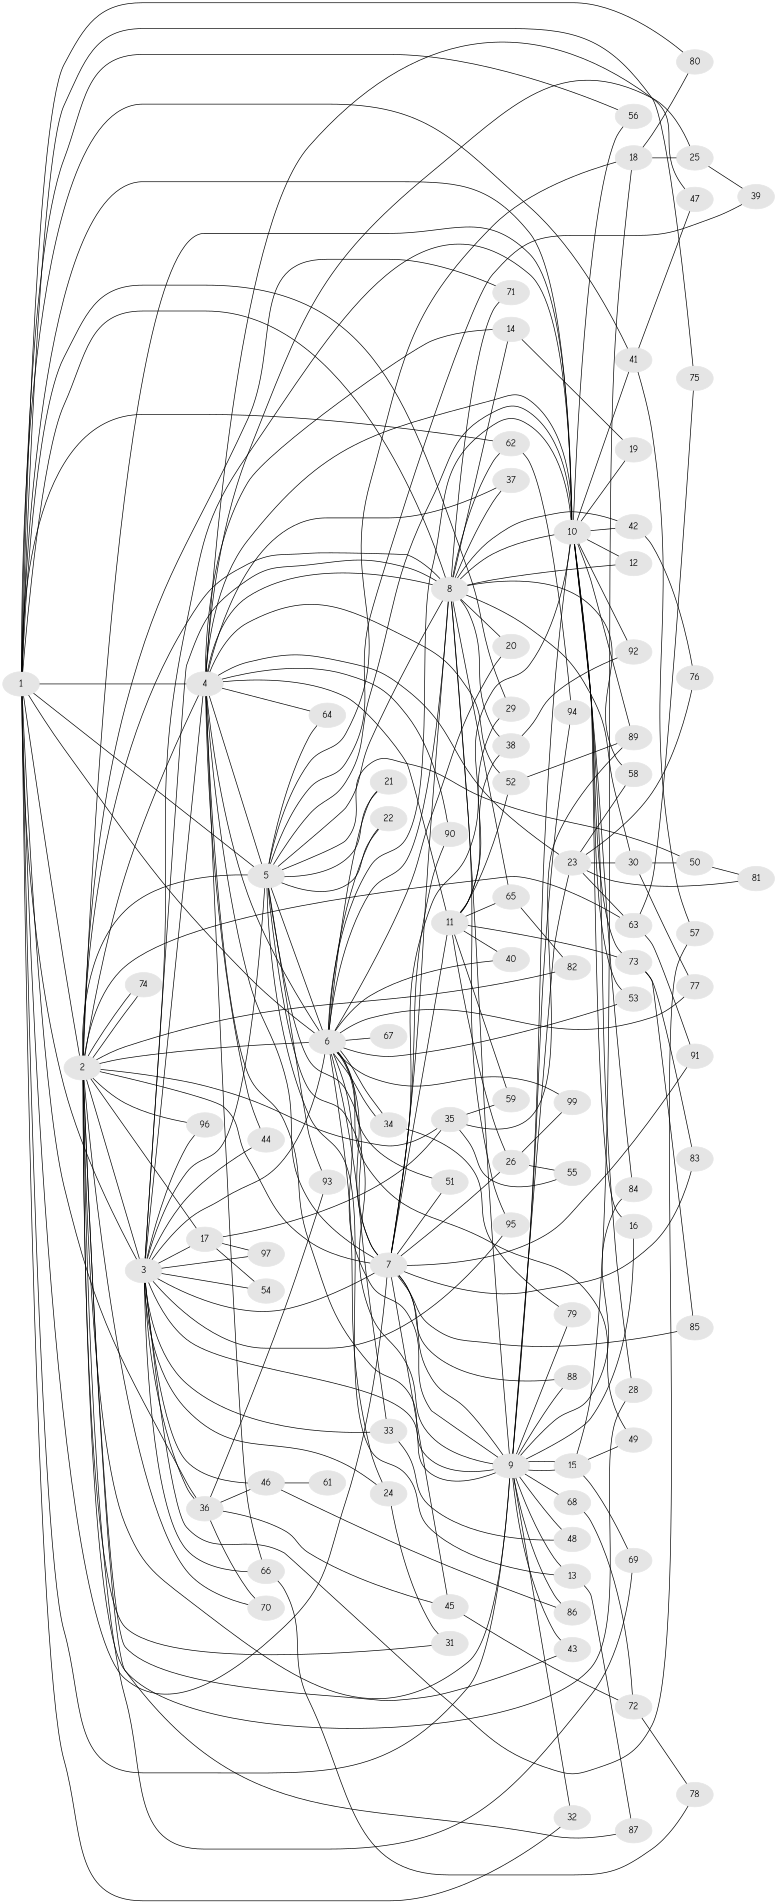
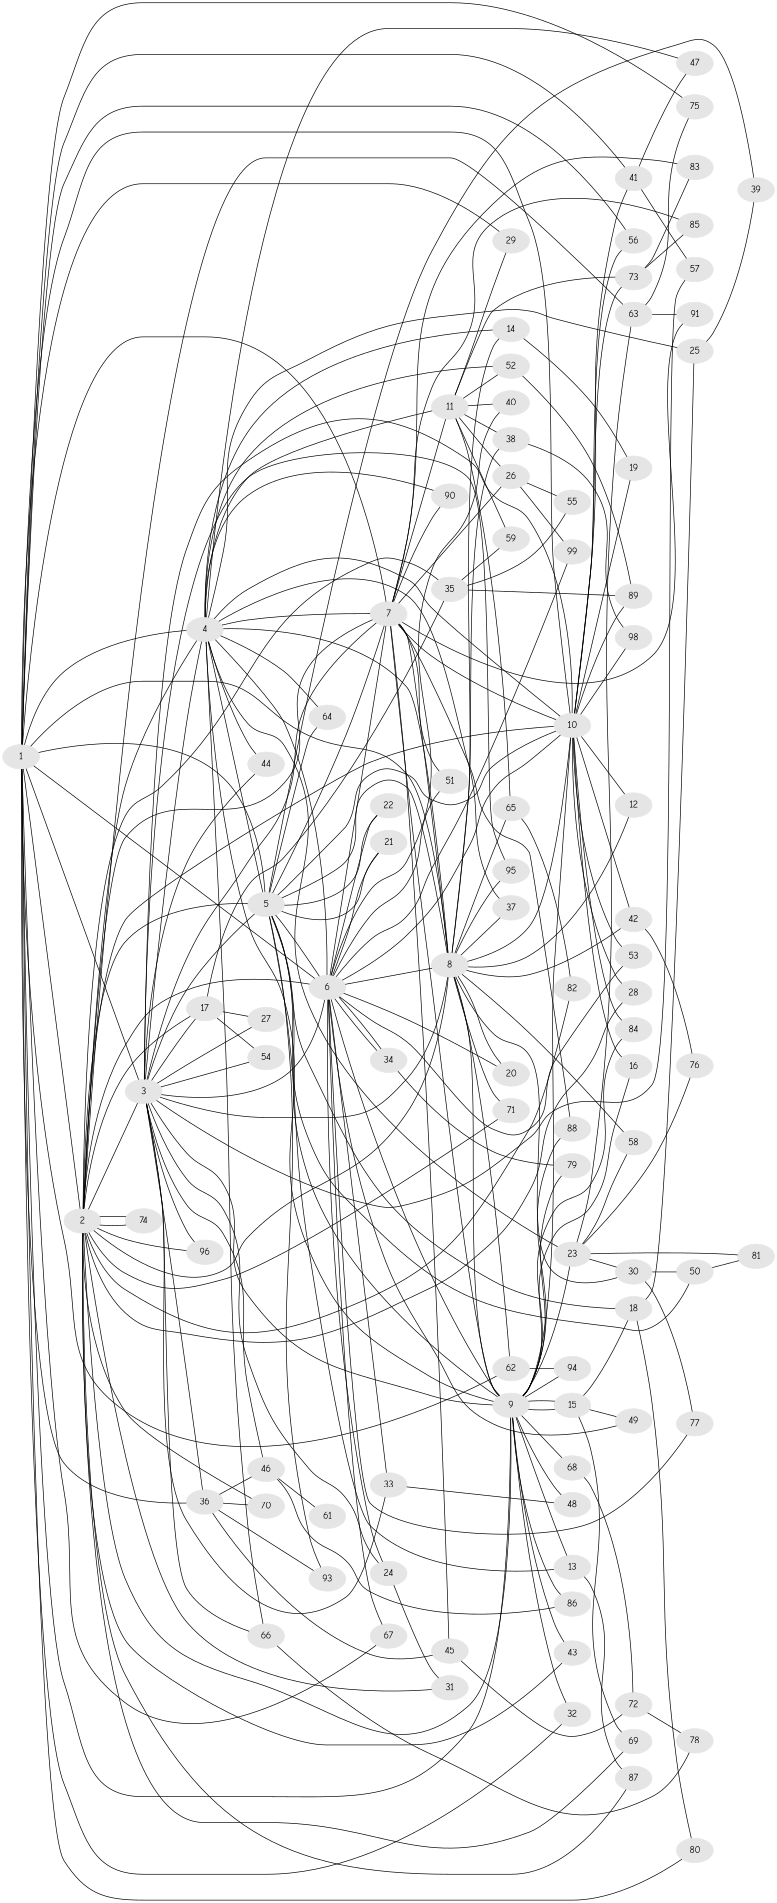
(634, 652) -> (634, 638)
(266, 1254) -> (266, 1019)
none -> (52, 1382)
